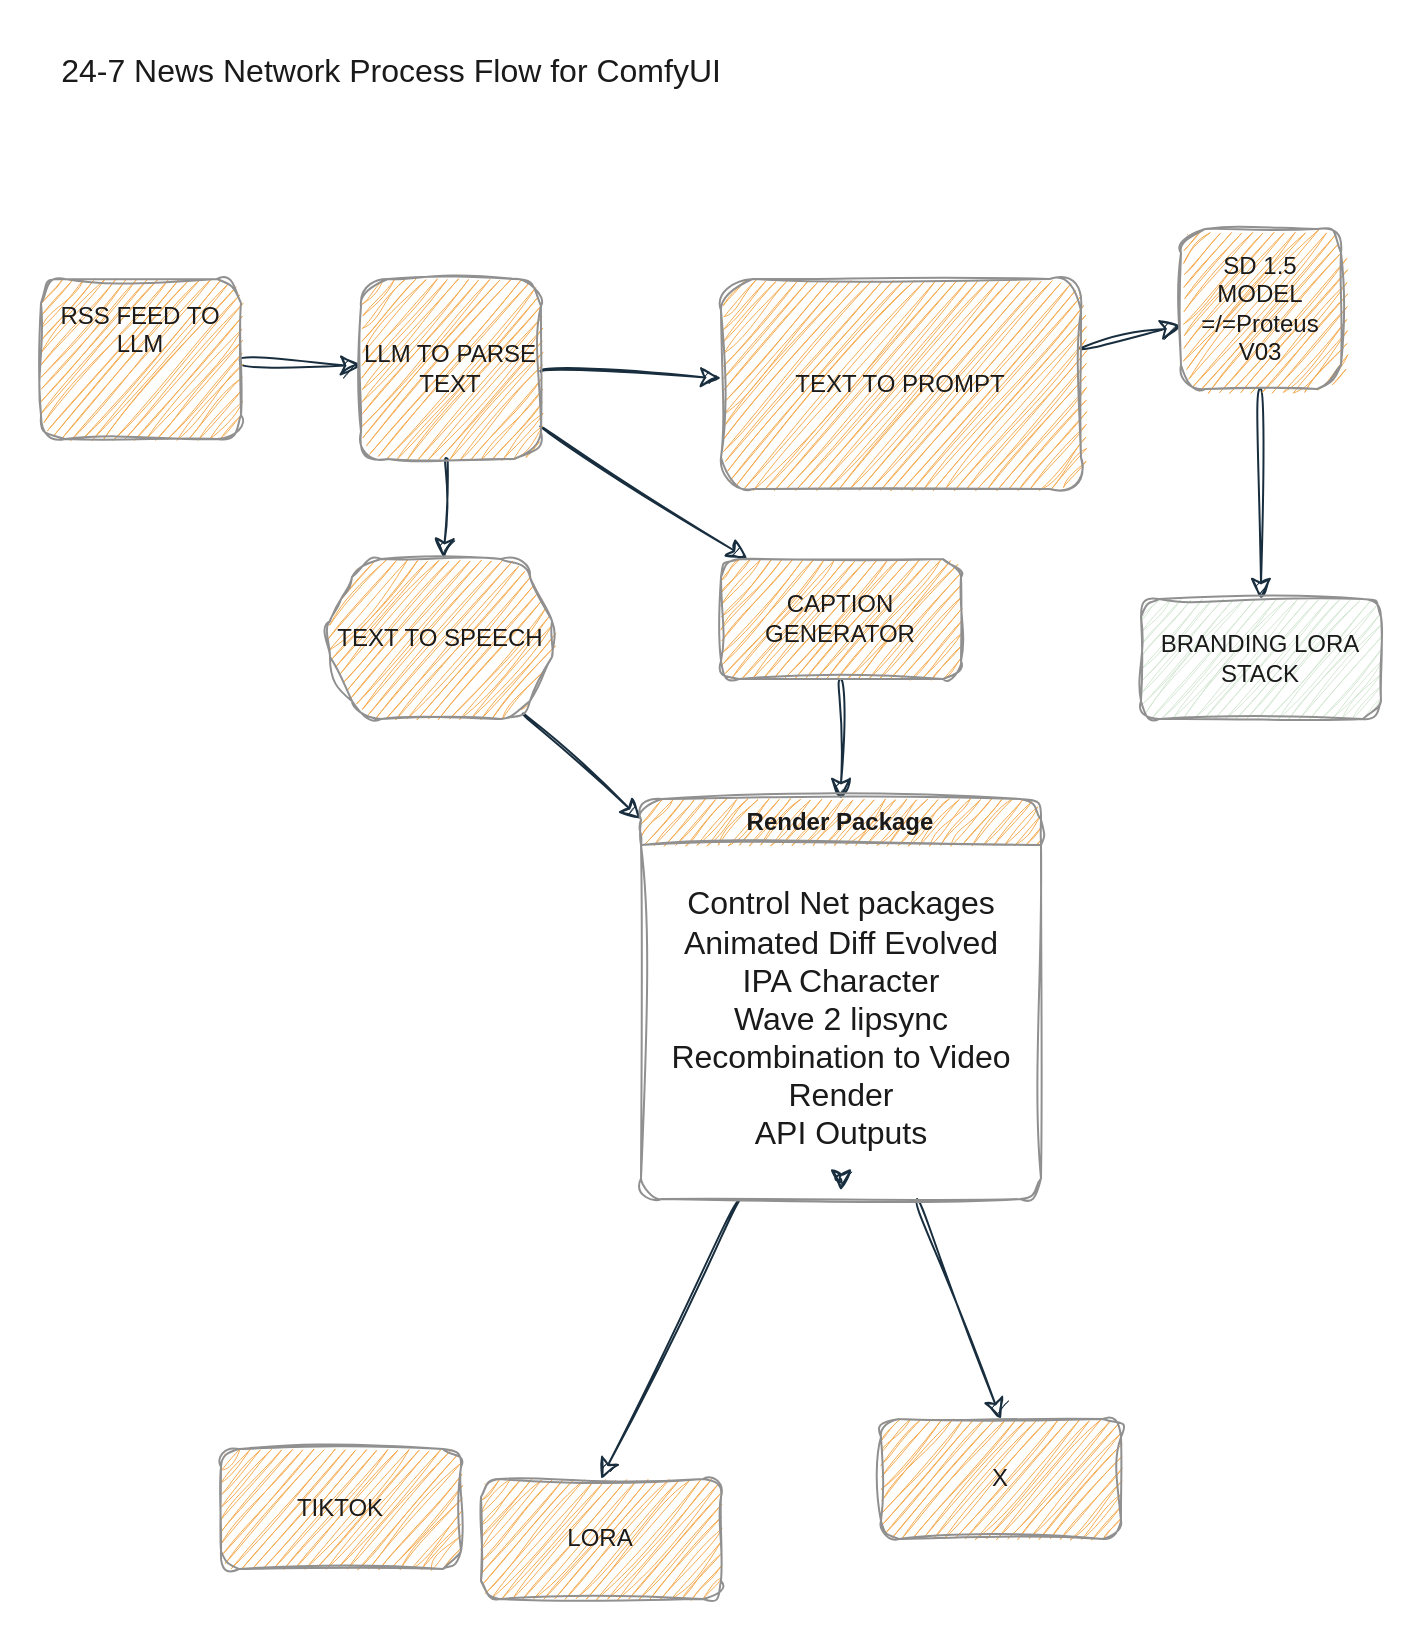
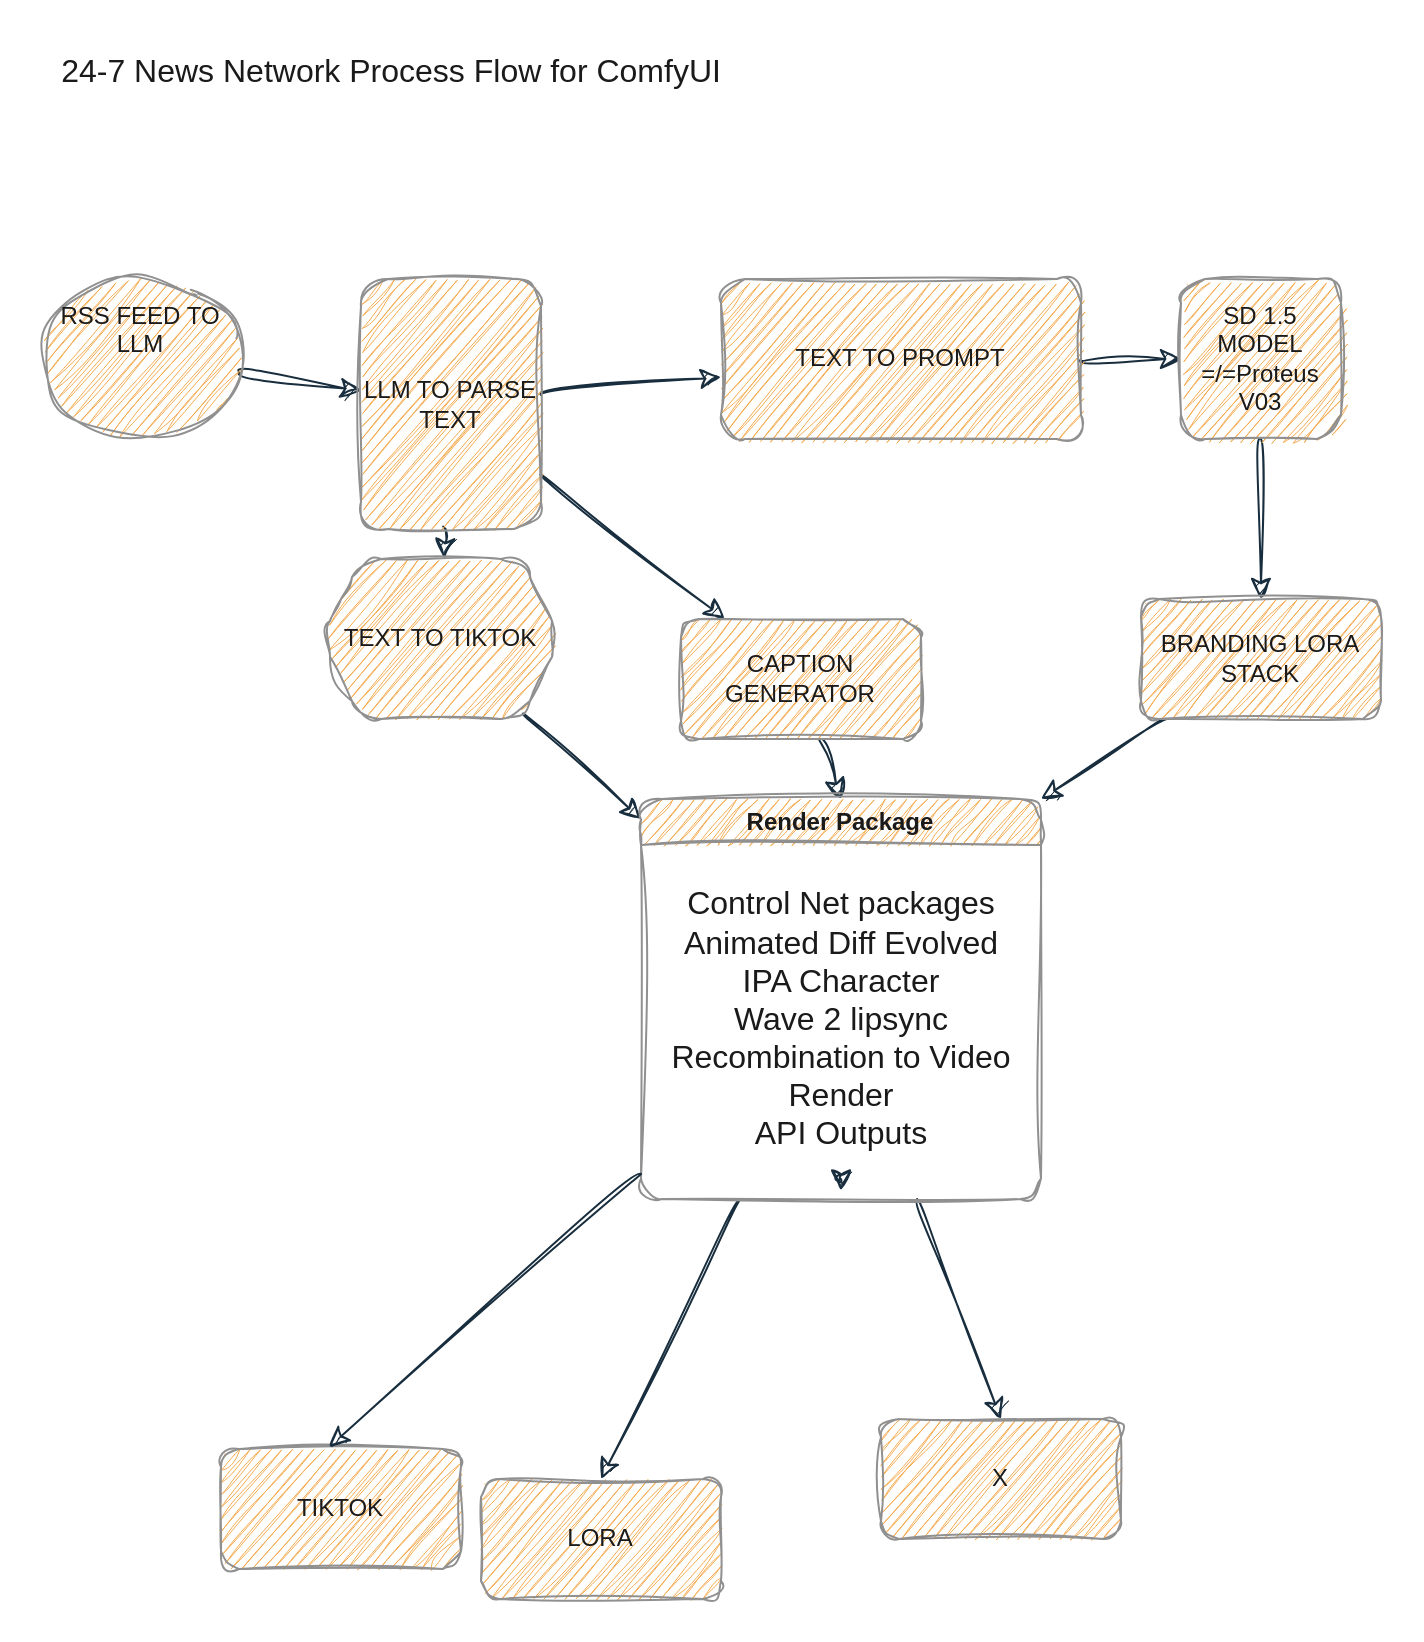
(1261, 309) -> (1261, 359)
(141, 359) -> (141, 359)
(451, 369) -> (451, 404)
(901, 384) -> (901, 359)
(841, 619) -> (801, 679)
(441, 639) -> (441, 639)
(1261, 659) -> (1261, 659)
none -> (1109, 756)
none -> (489, 1307)
